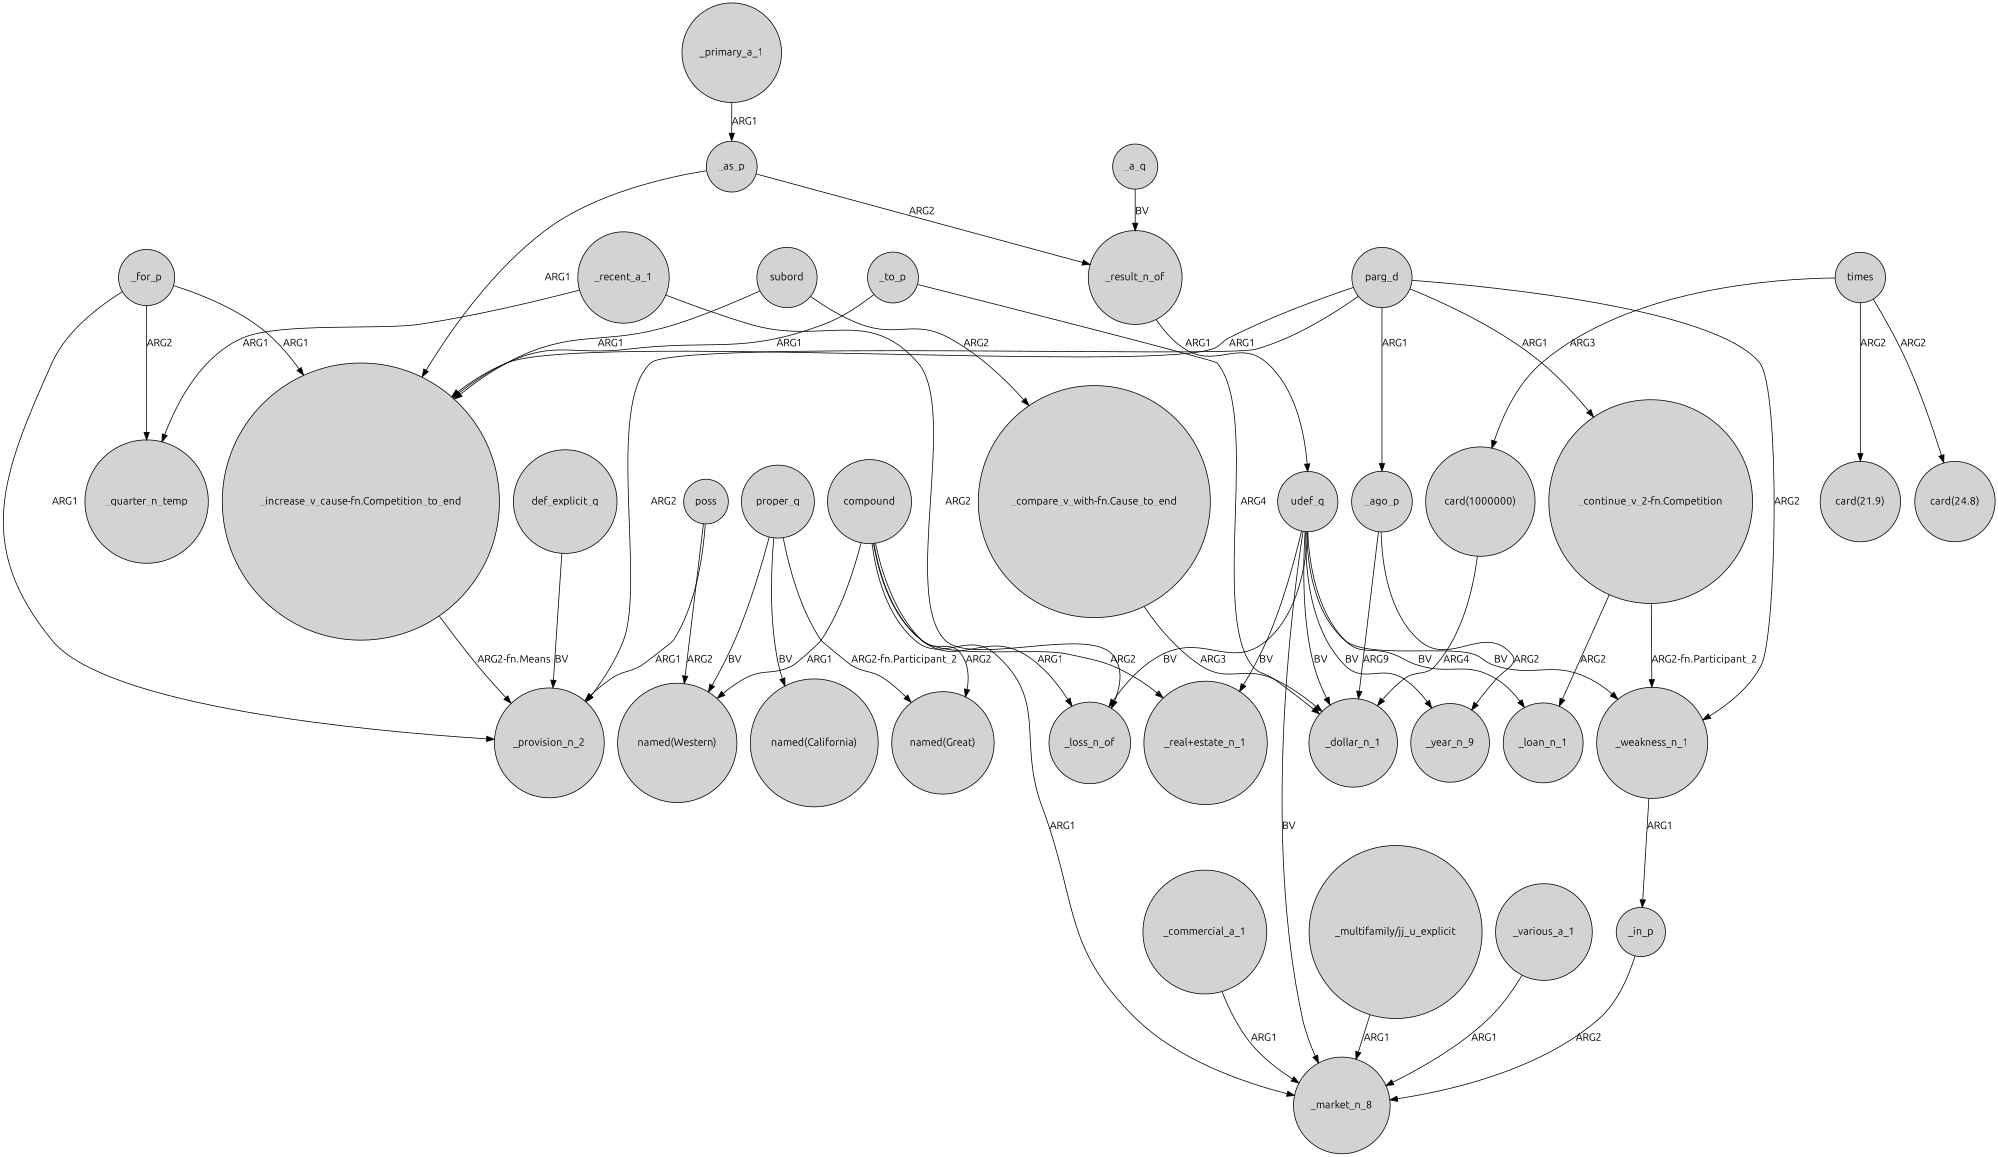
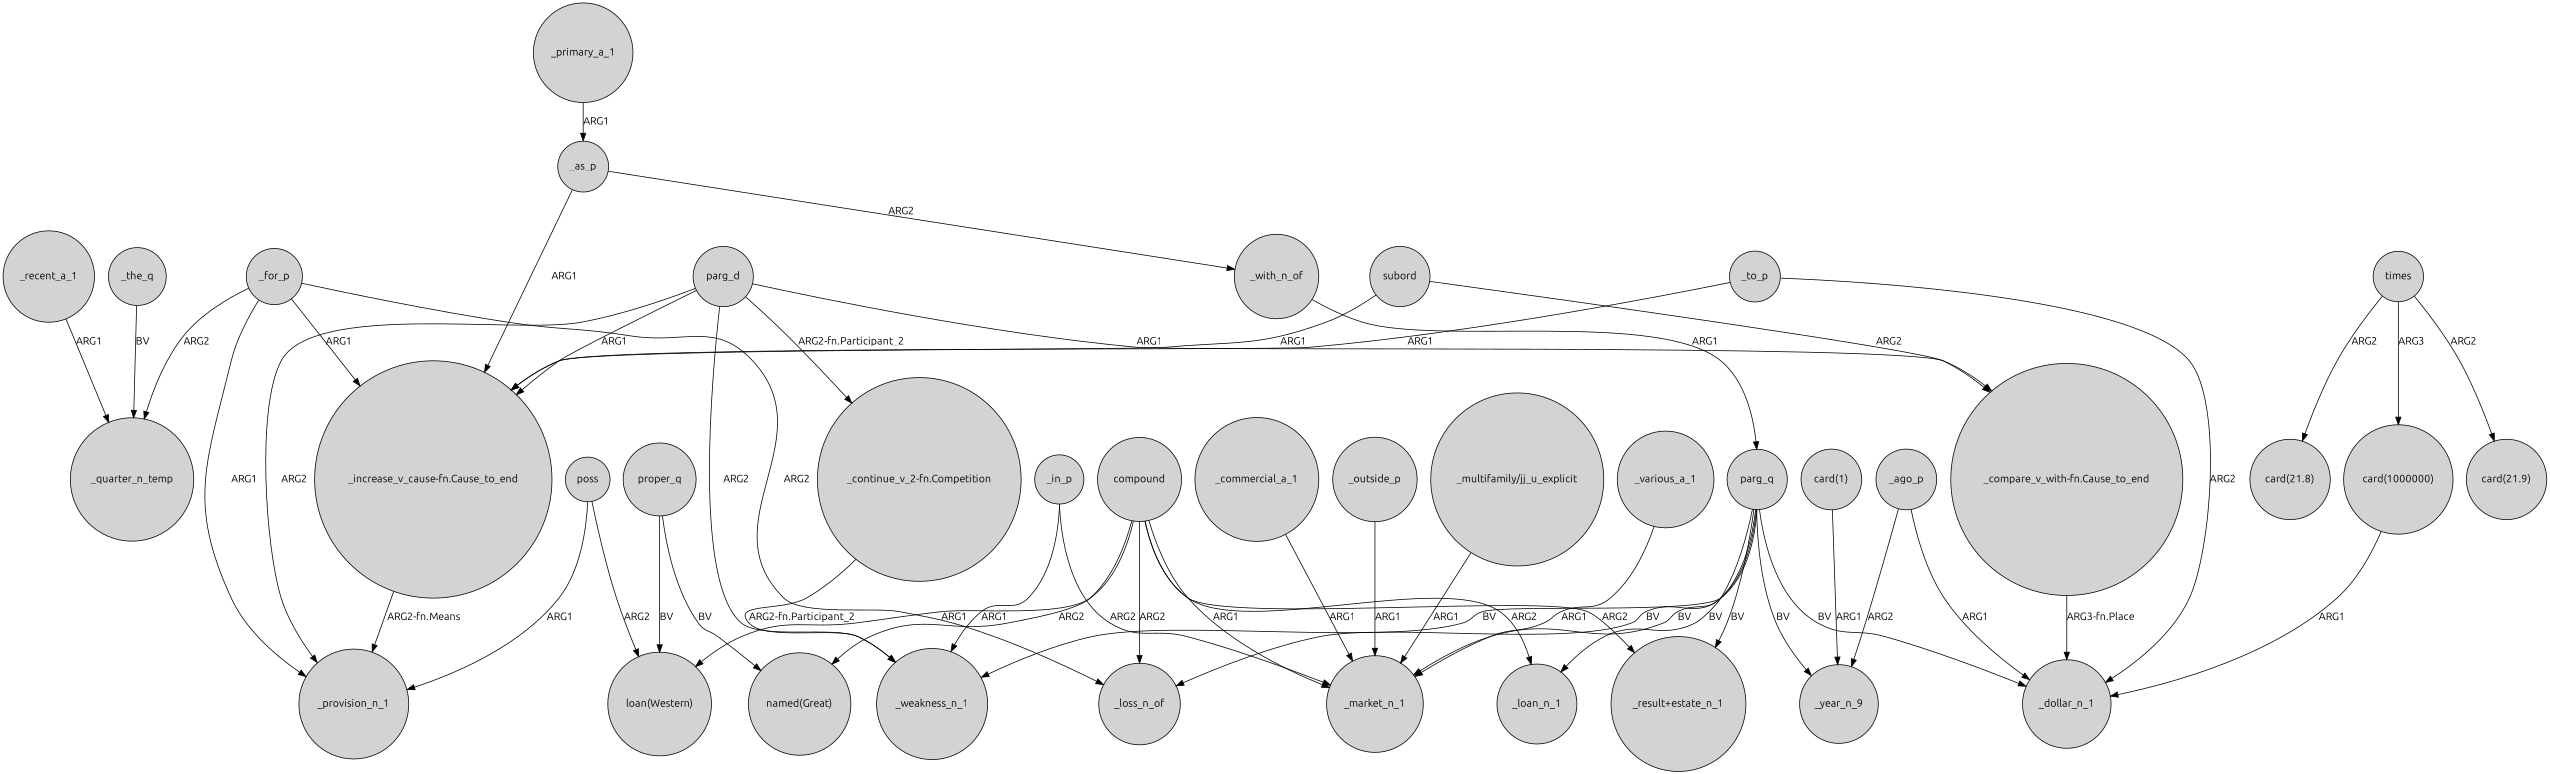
(1135, 167) -> none
none -> (137, 277)
(1135, 277) -> (1277, 277)
(1535, 344) -> (851, 342)
(1382, 386) -> (1370, 349)
(932, 478) -> (776, 413)
none -> (1375, 479)
none -> (1831, 479)
(361, 502) -> (433, 479)
(565, 502) -> none
(1254, 502) -> (2223, 479)
(1308, 502) -> (1757, 479)
(1955, 502) -> (2290, 479)
(1586, 647) -> (1361, 603)
(905, 660) -> (705, 617)
(1051, 660) -> (1153, 617)
(1214, 660) -> (2101, 617)
(1376, 660) -> (1976, 617)
(1457, 660) -> (2332, 617)
(549, 743) -> (354, 704)
(677, 743) -> (660, 704)
(814, 743) -> none
(1206, 743) -> (1678, 704)
(1646, 849) -> (1031, 595)
(1342, 1105) -> (1375, 704)
